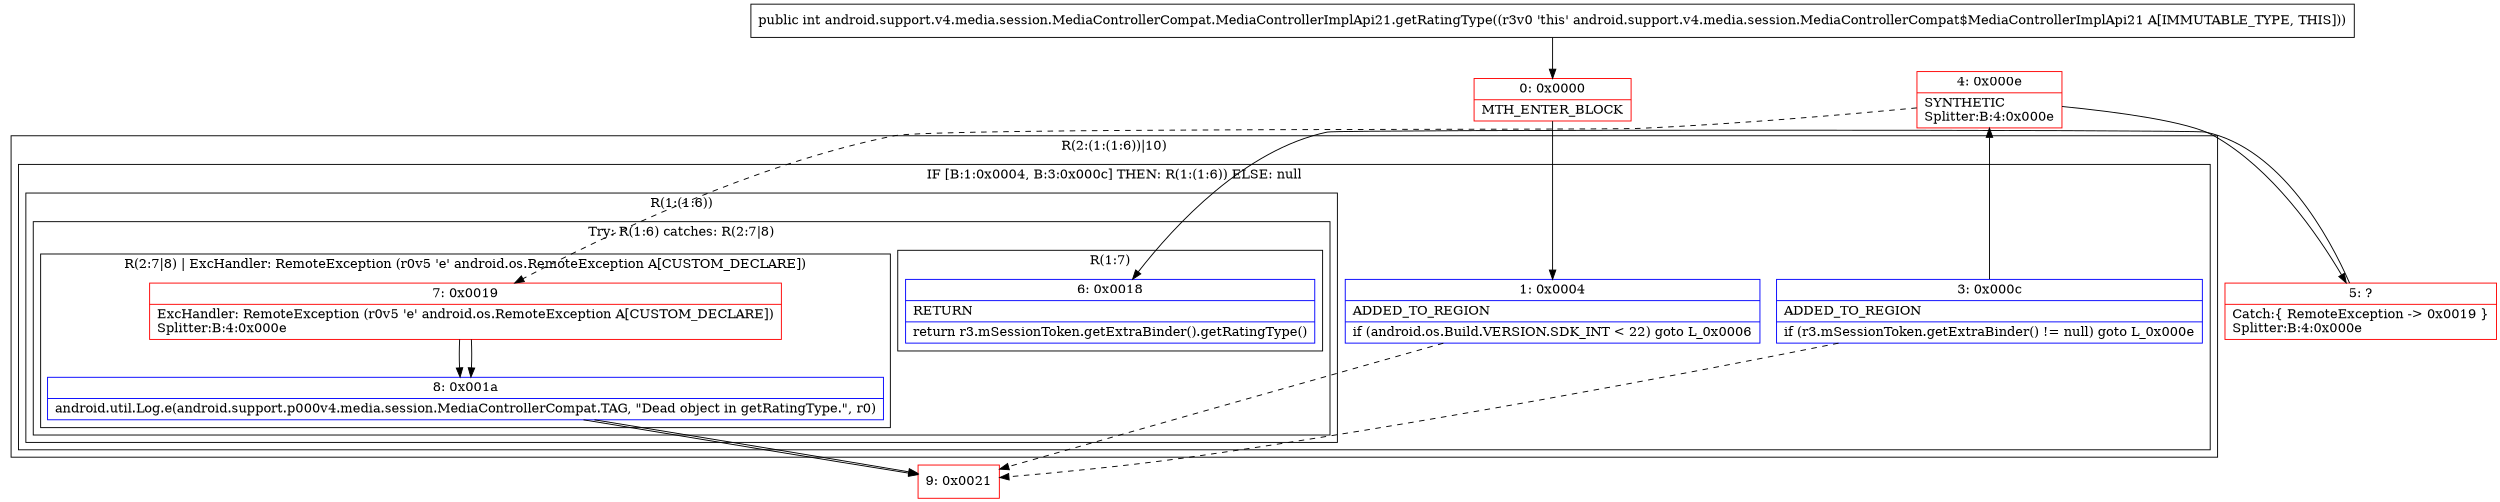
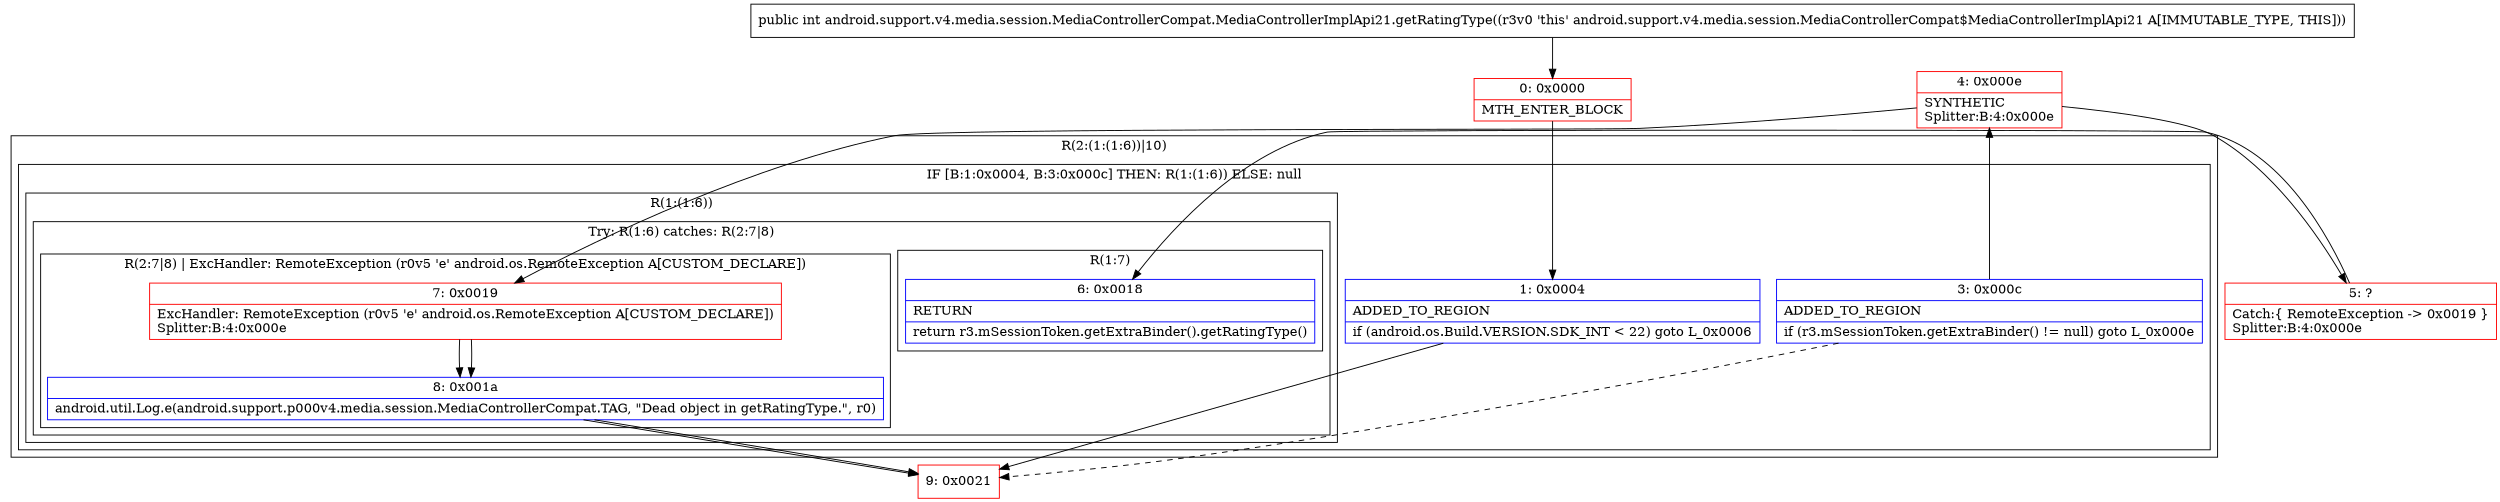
(1206, 130) -> (1206, 130)
(1226, 405) -> (1226, 405)
